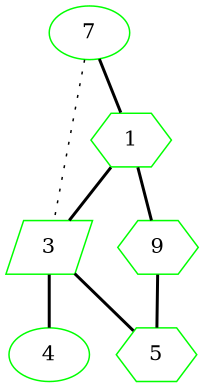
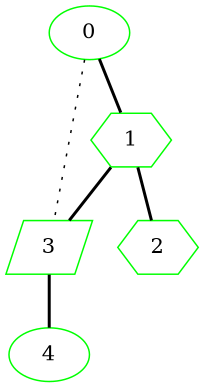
(89, 33) -> (89, 33)
(158, 247) -> (158, 247)
(157, 355) -> none
